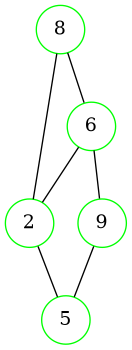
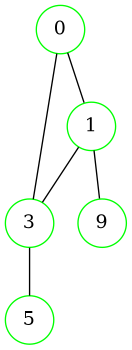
(60, 30) -> (60, 30)
(91, 126) -> (91, 126)
(30, 223) -> (30, 223)
(84, 272) -> none
